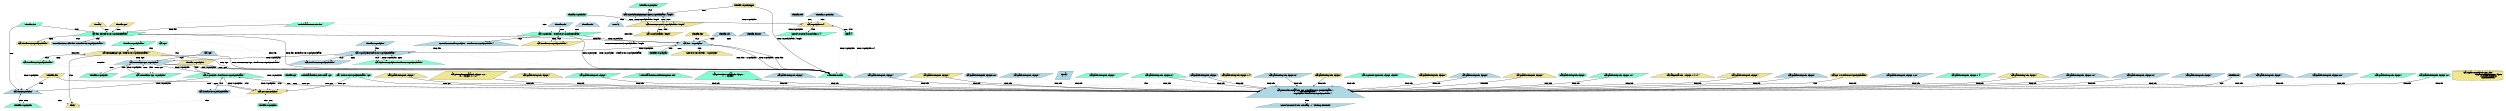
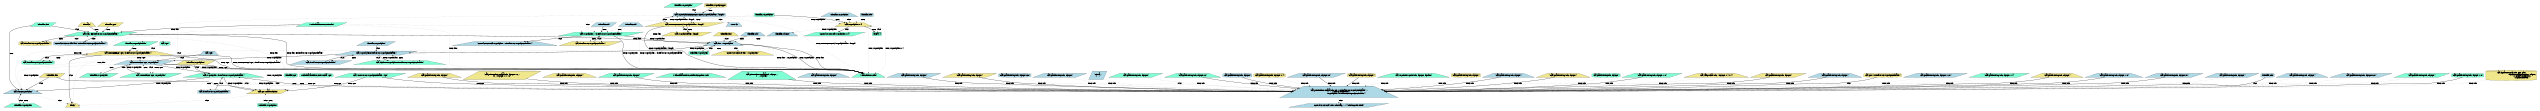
(783, 45) -> (736, 67)
(354, 75) -> (370, 75)
(268, 92) -> (268, 92)
